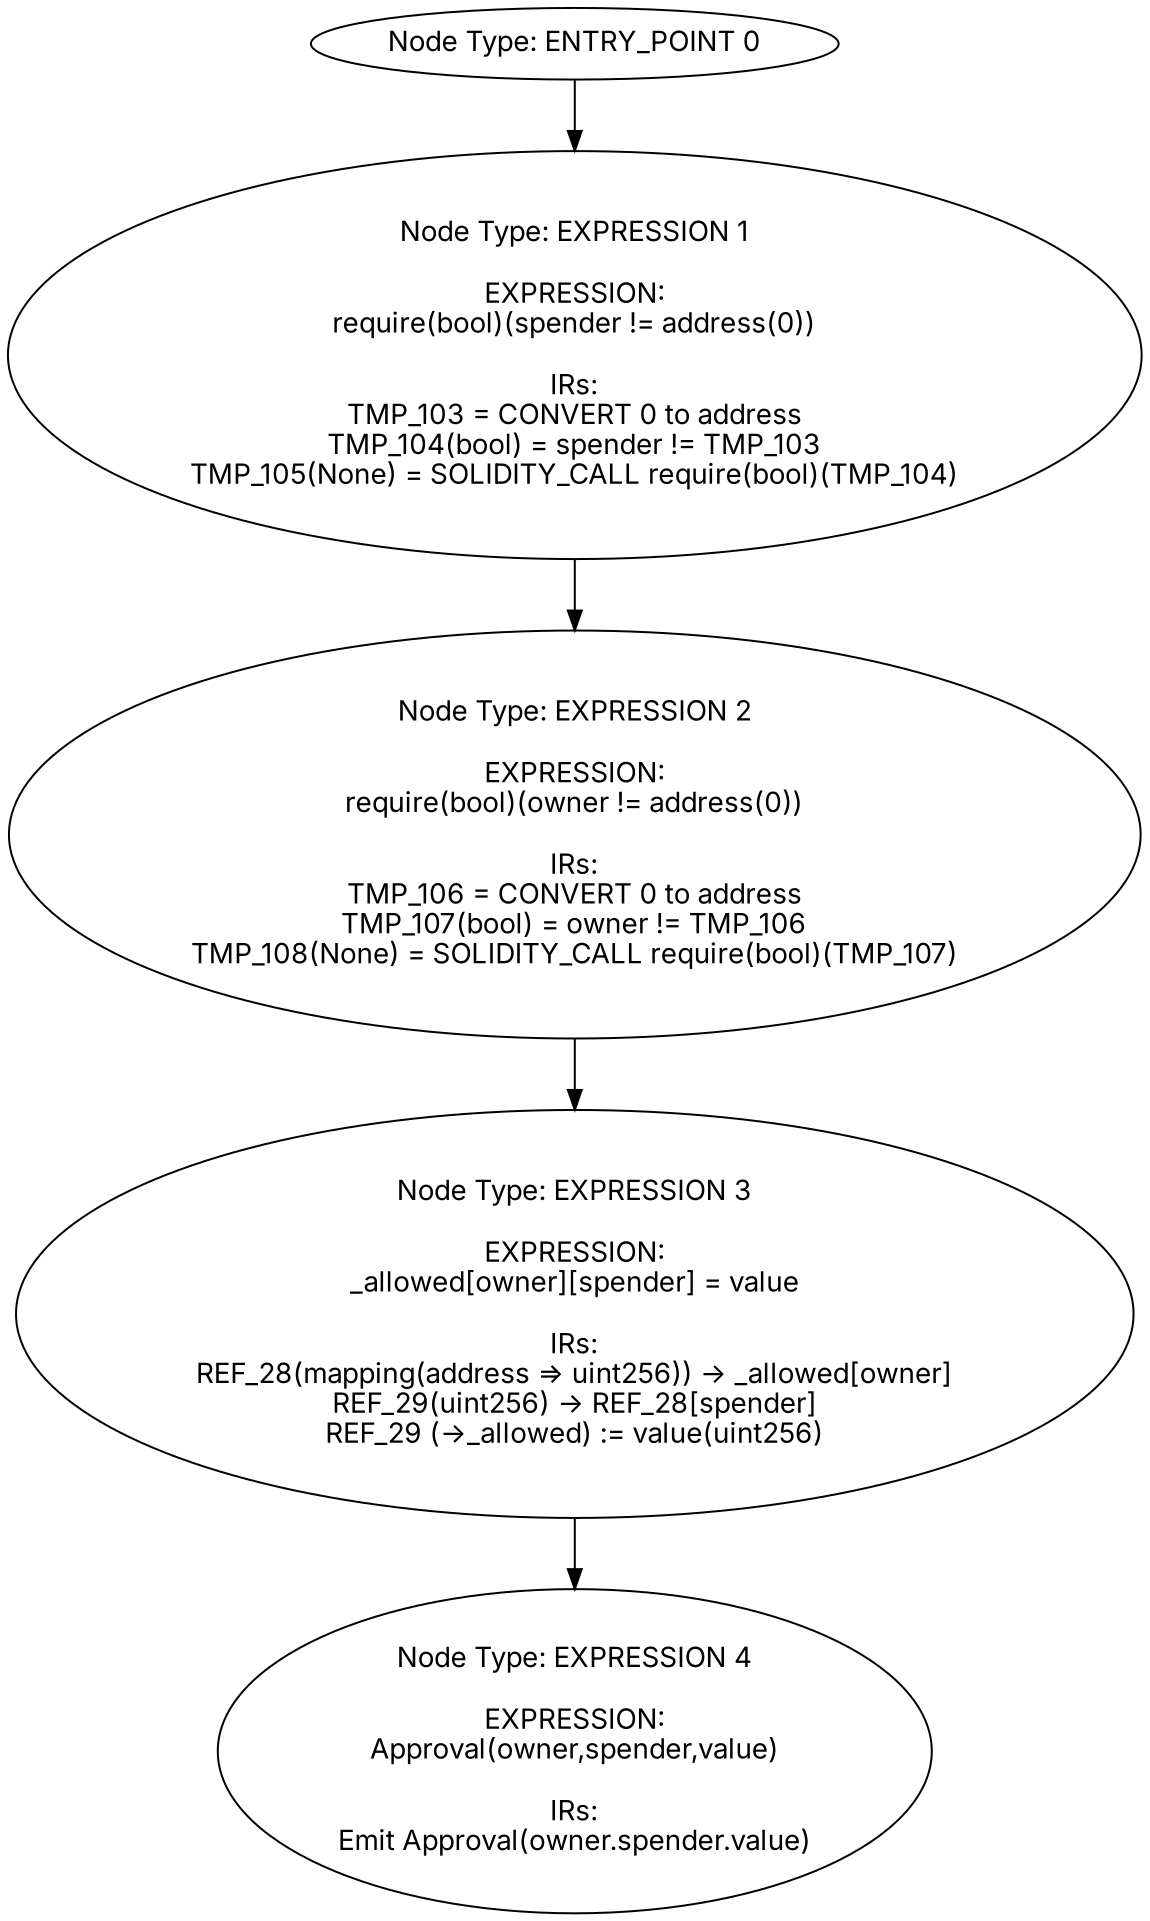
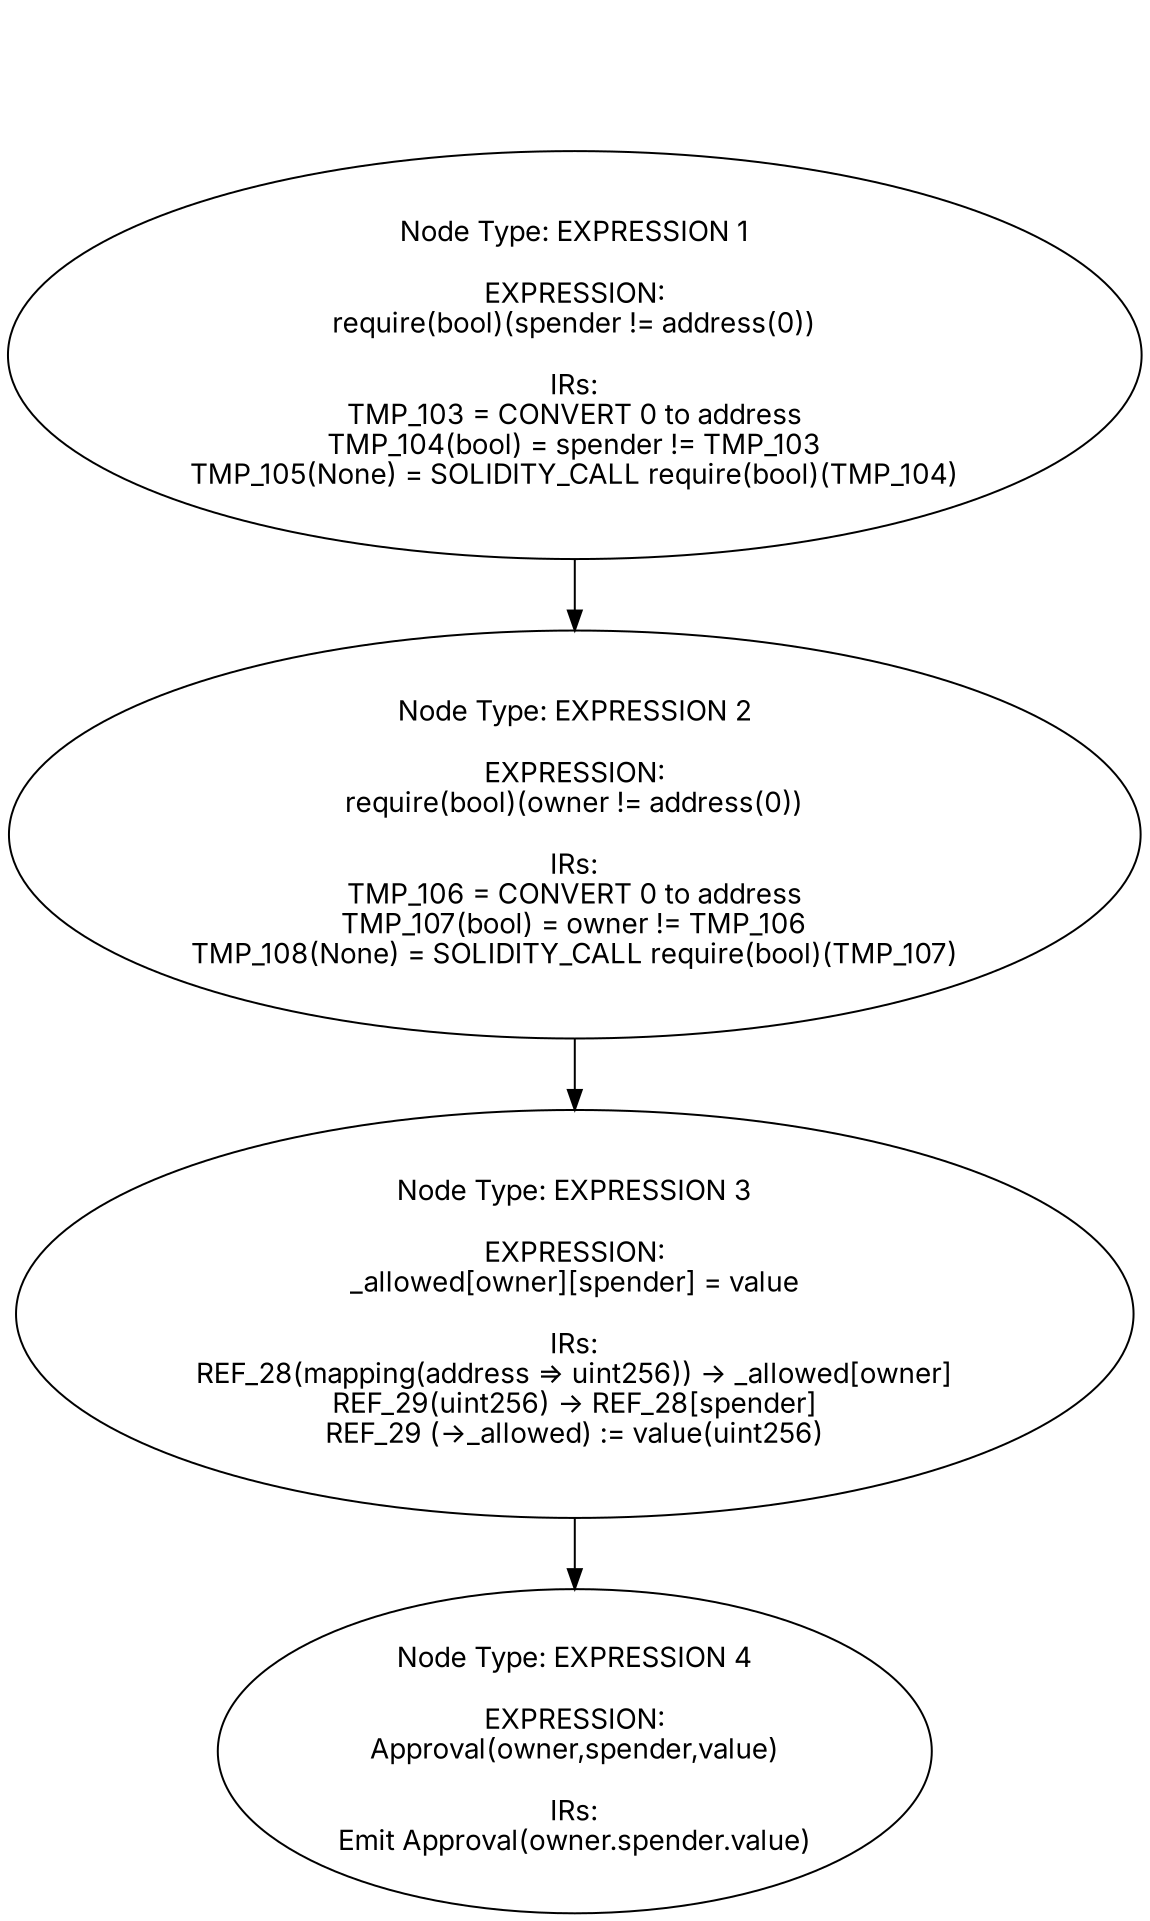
(575, 44) -> none
